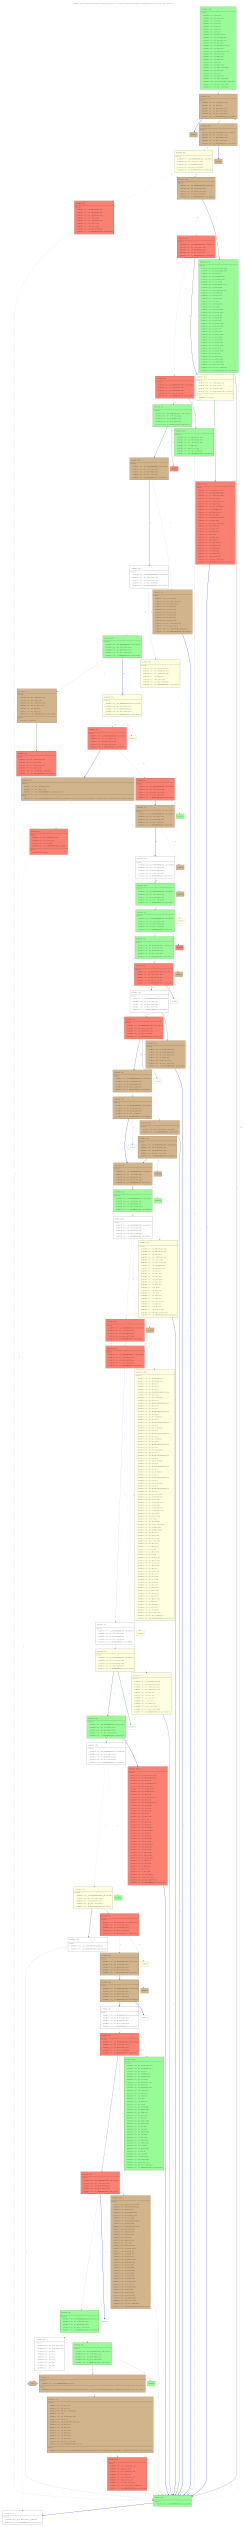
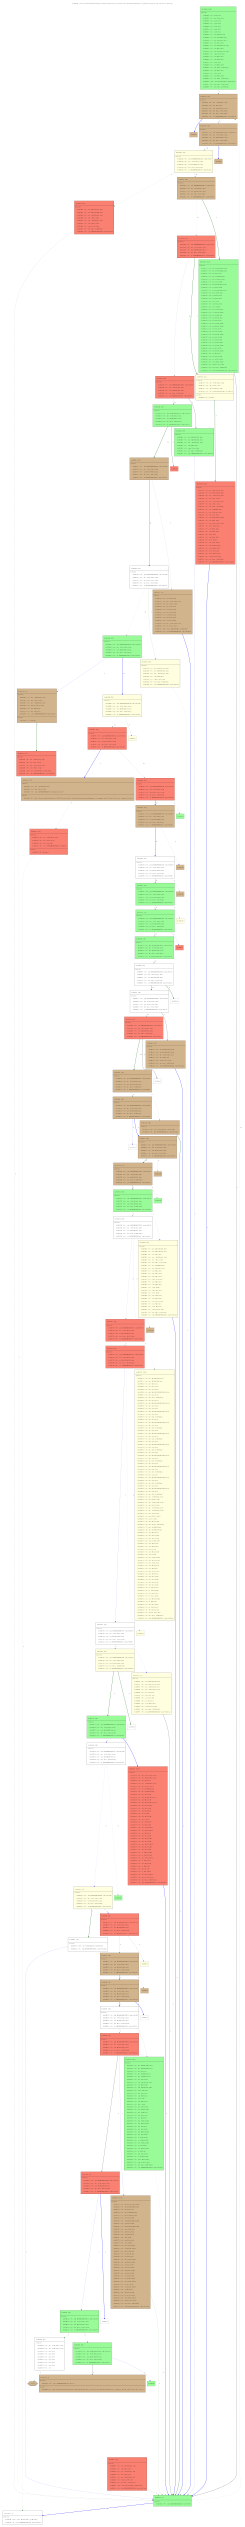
(154, 974) -> (154, 974)
(179, 974) -> none
(125, 1140) -> (136, 1127)
(100, 2425) -> none
